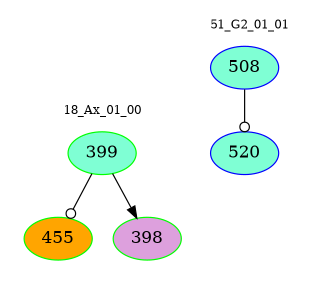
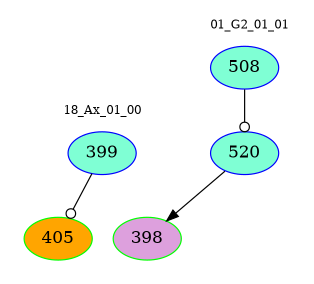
(250, 26) -> (250, 26)
(102, 153) -> (102, 153)
(122, 191) -> (200, 192)
(58, 239) -> (58, 239)
